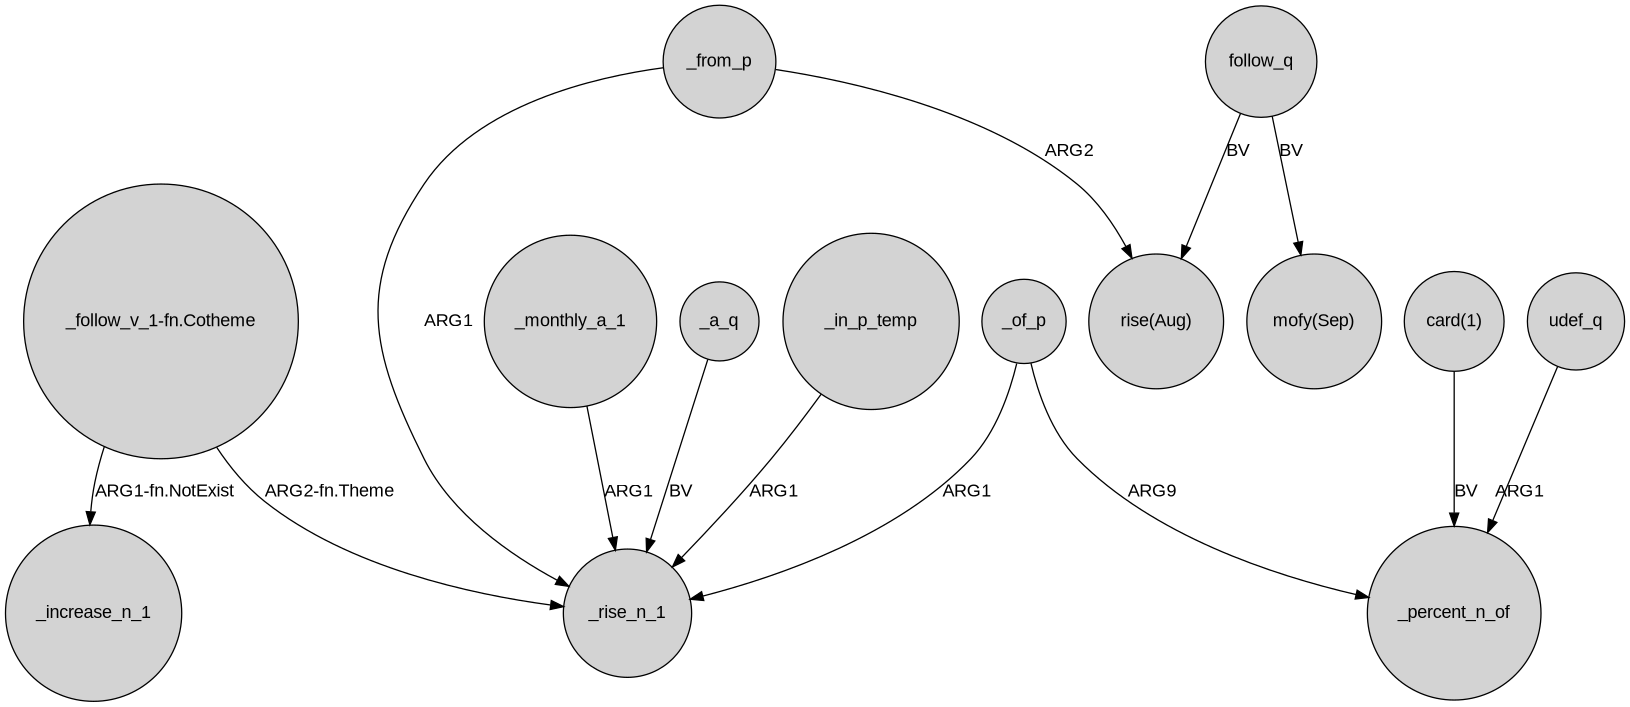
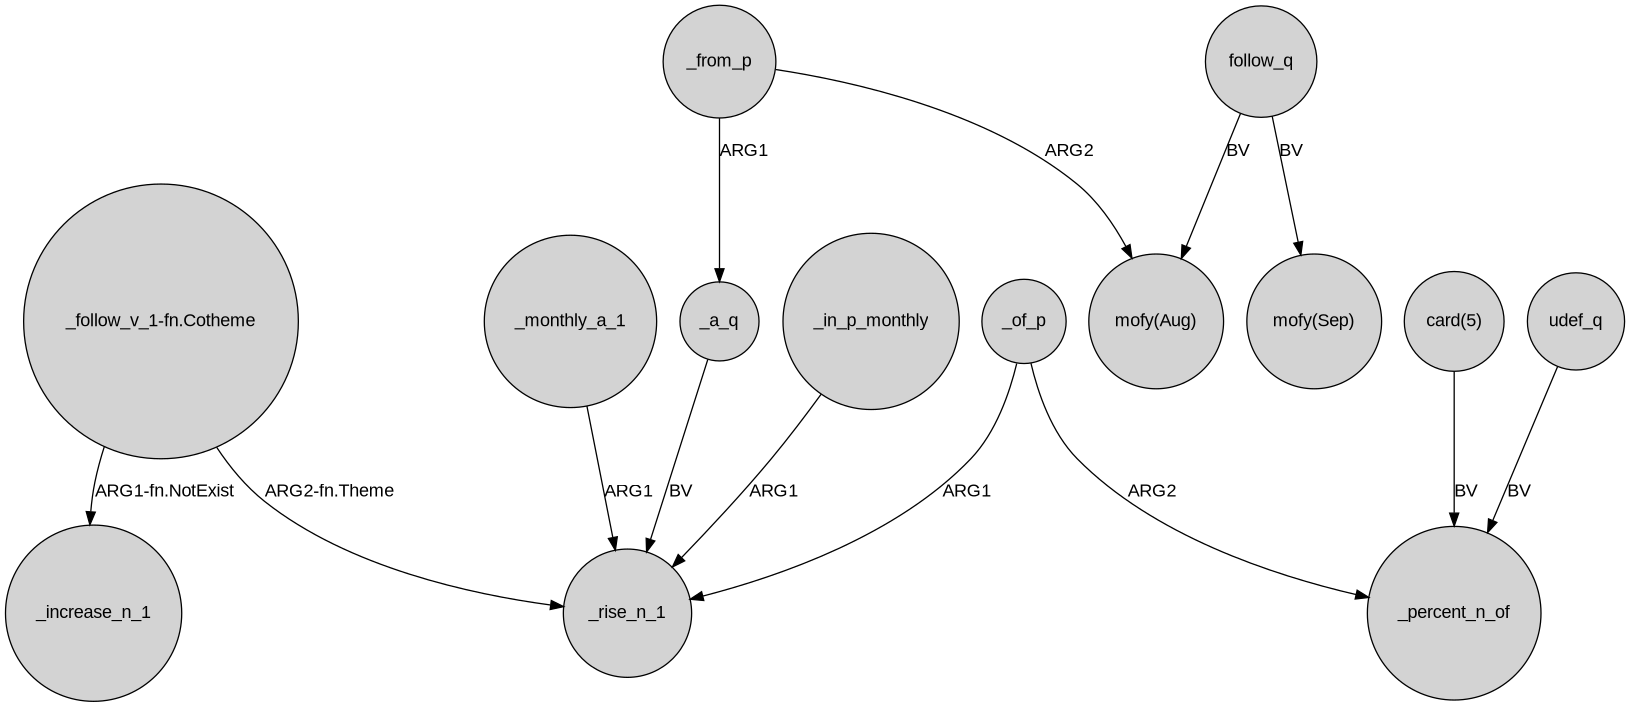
(383, 276) -> (719, 193)
(871, 321) -> (871, 321)
(1156, 321) -> (1156, 321)
(1454, 321) -> (1454, 321)
(1152, 492) -> (1152, 492)
(1520, 492) -> (1520, 492)
